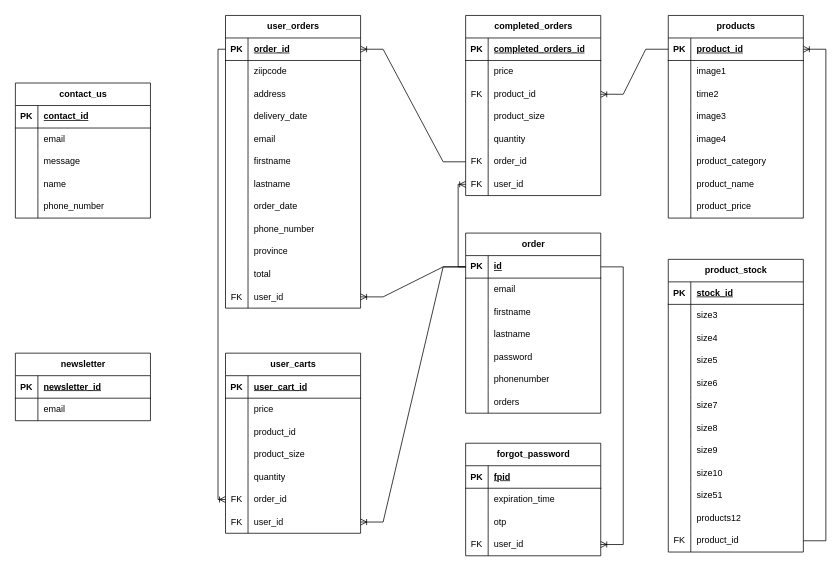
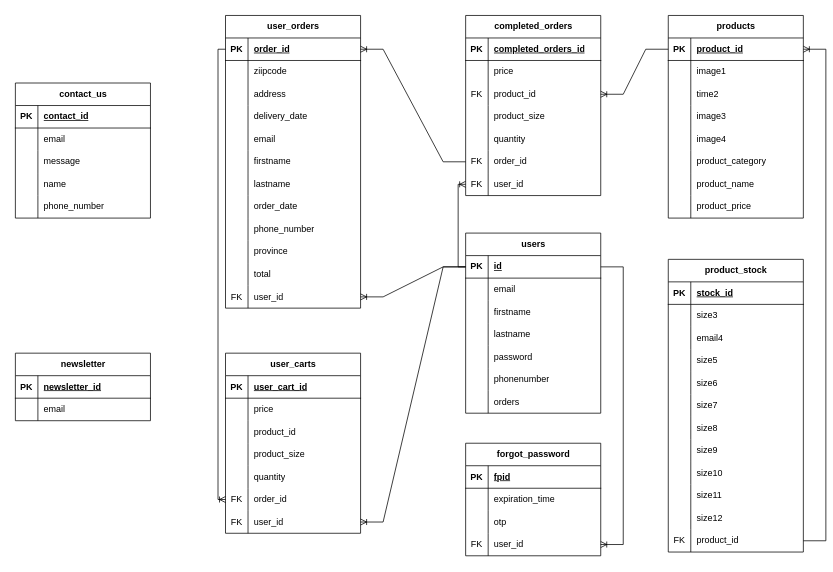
(533, 244) -> (533, 244)
(708, 338) -> (709, 338)
(710, 495) -> (710, 495)
(722, 518) -> (710, 518)
